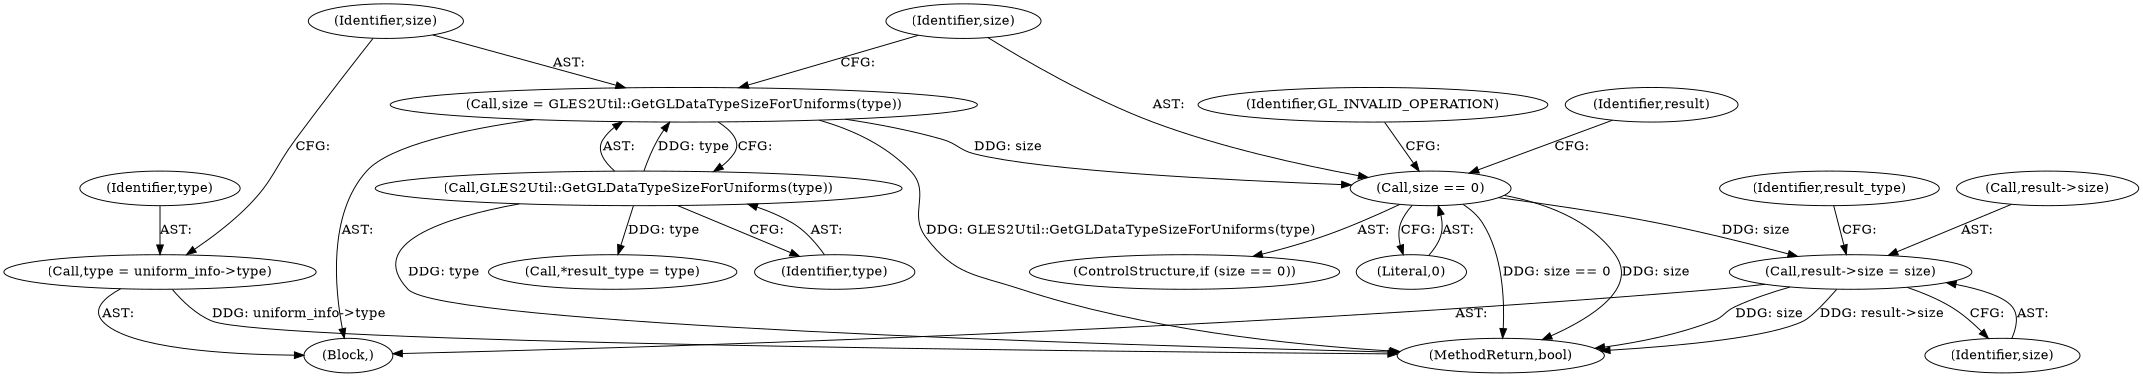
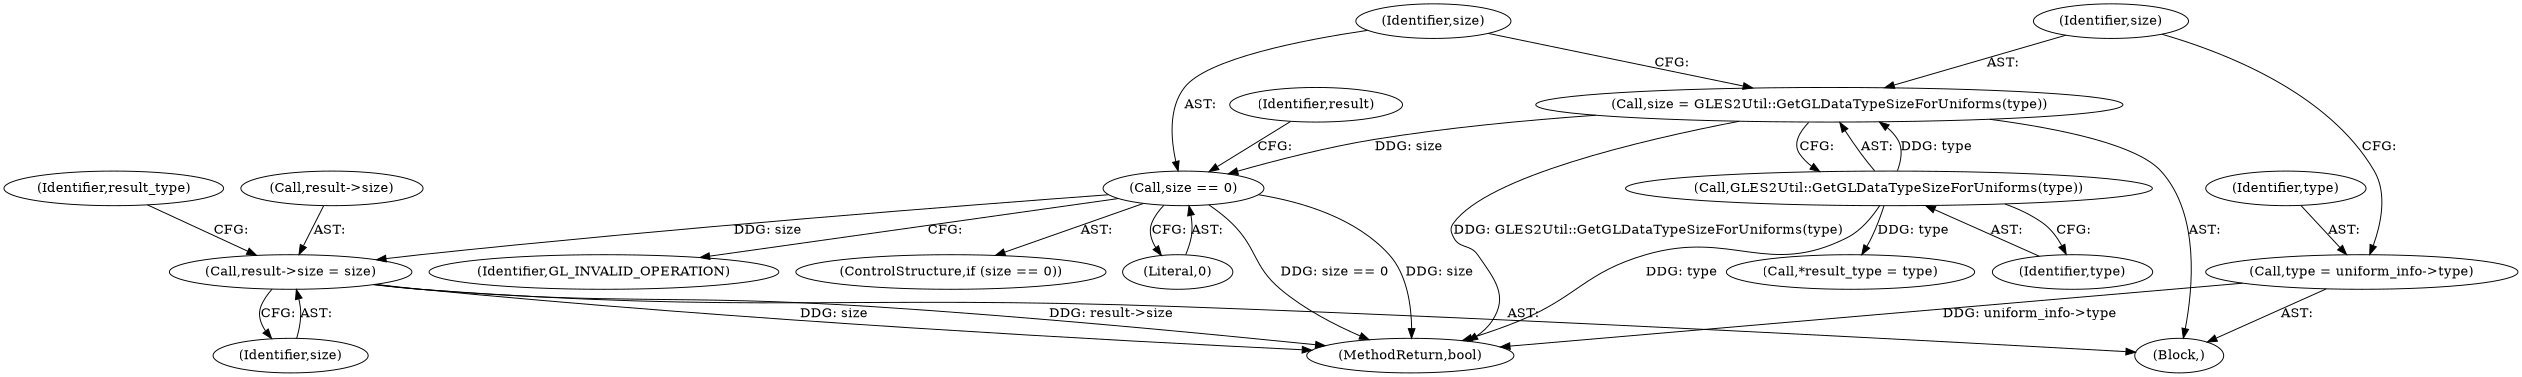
(1399, 143) -> (914, 227)
